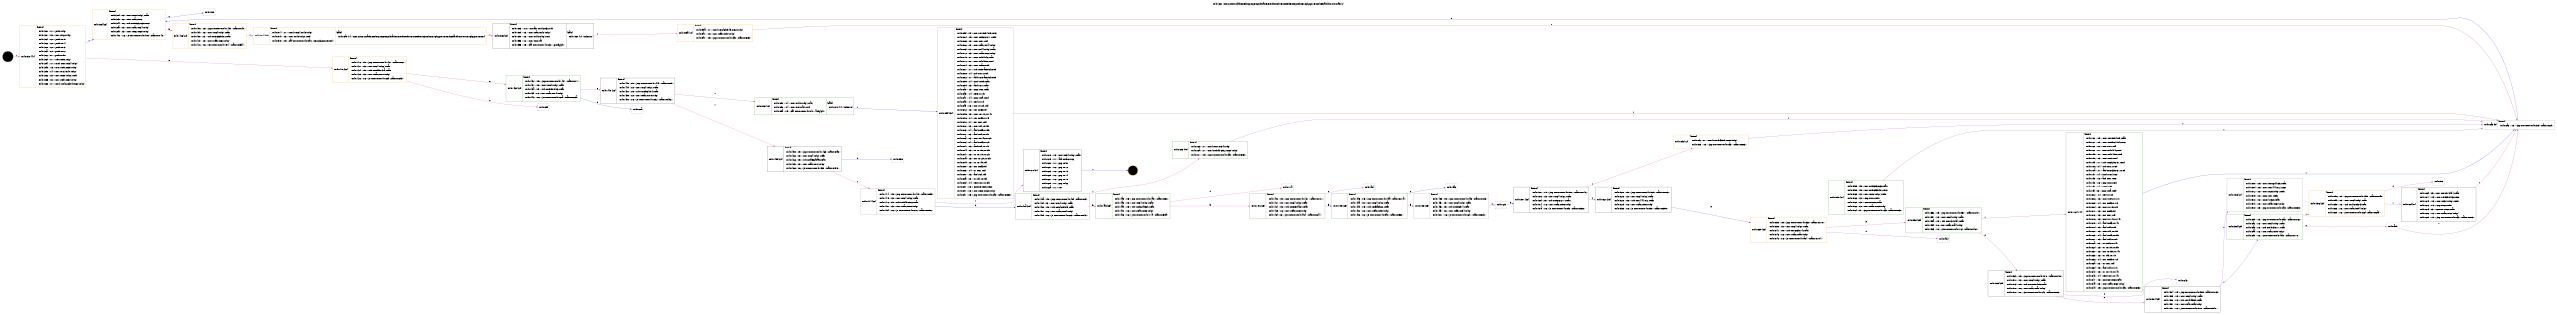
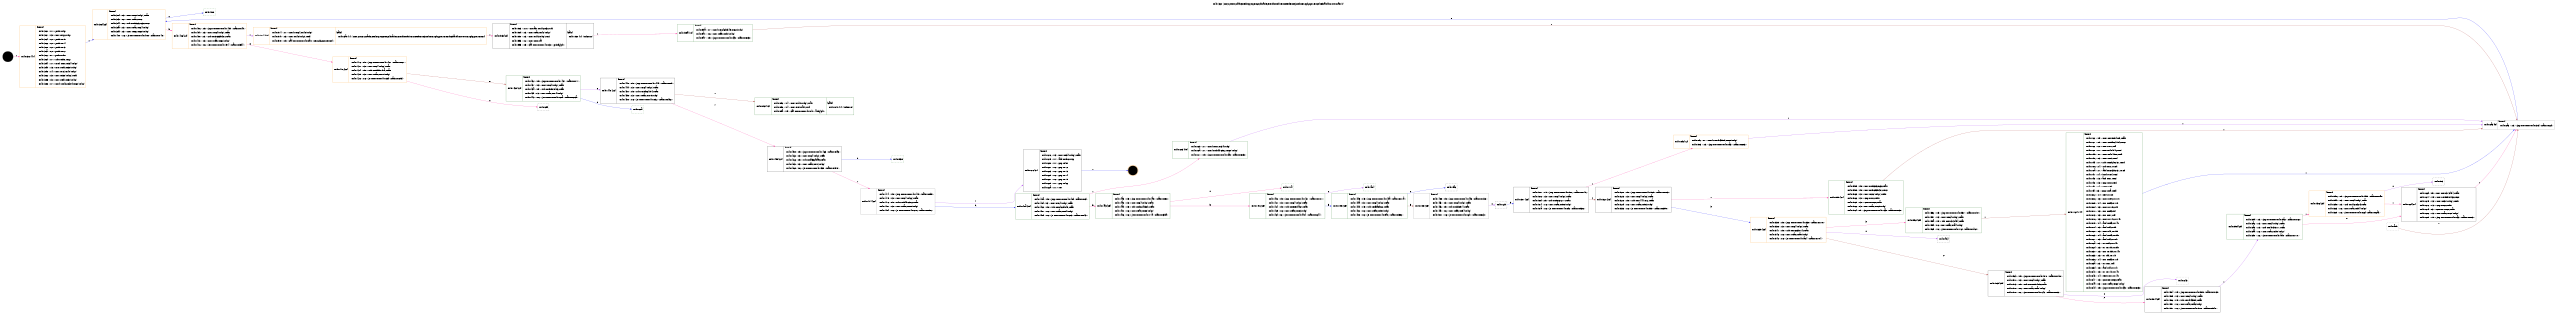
(715, 33) -> (715, 33)
(208, 63) -> (289, 53)
(975, 113) -> none
(2265, 195) -> none
none -> (1749, 199)
(2344, 227) -> (2351, 223)
(1999, 250) -> (1906, 256)
